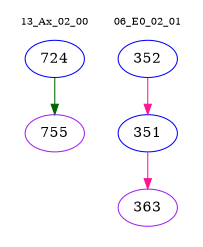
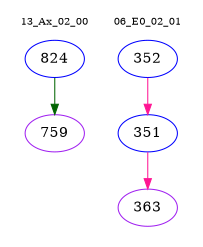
(55, 59) -> (55, 59)
(55, 133) -> (55, 133)
